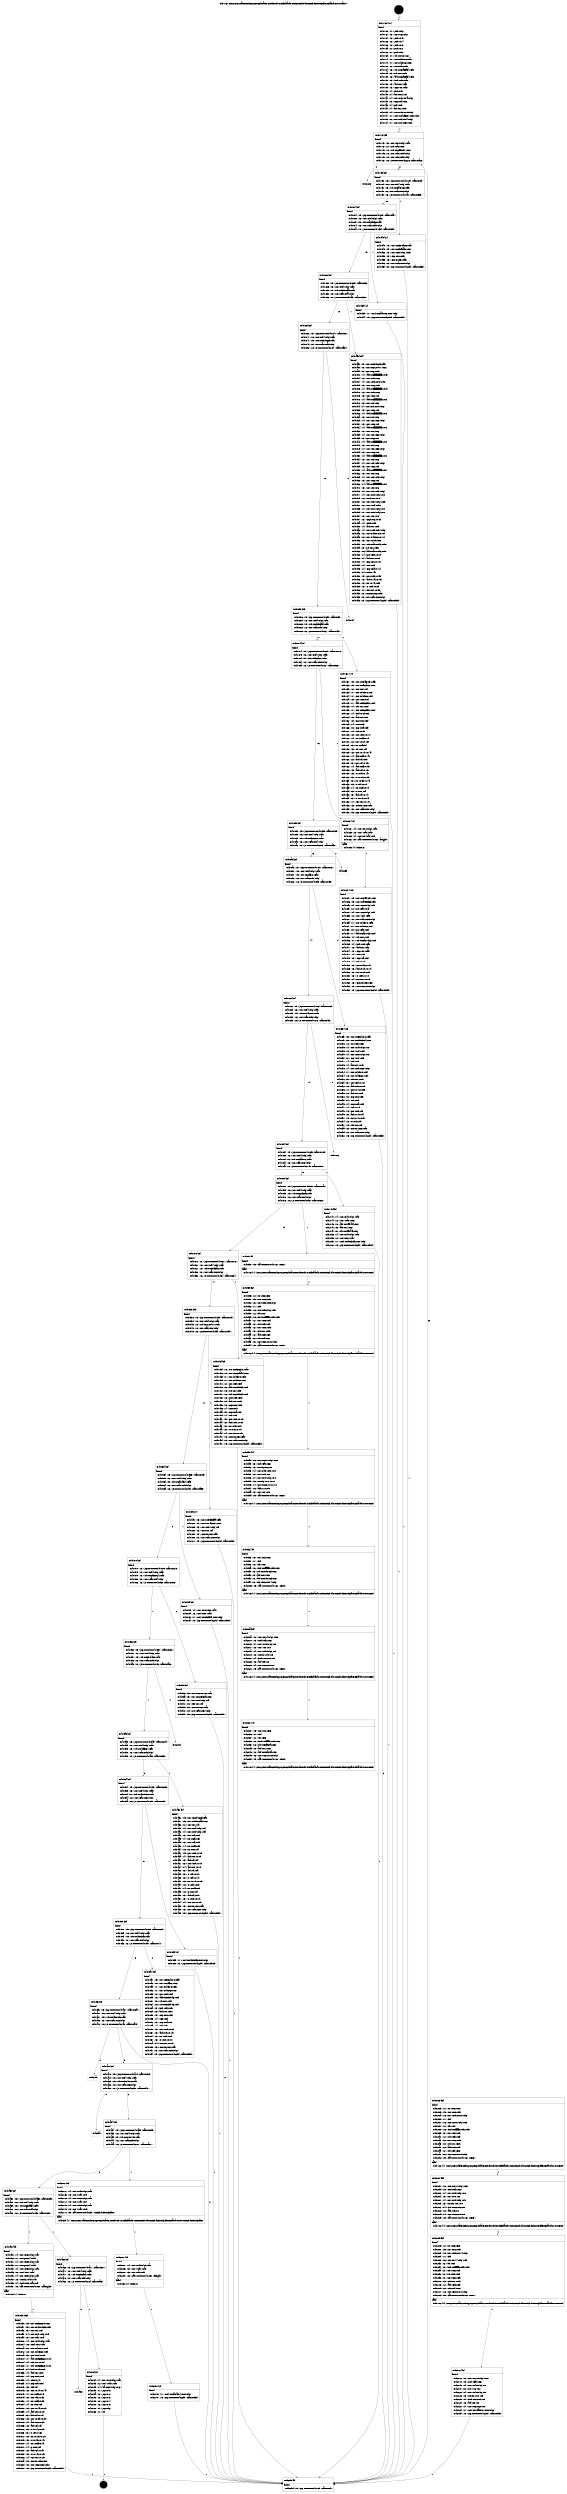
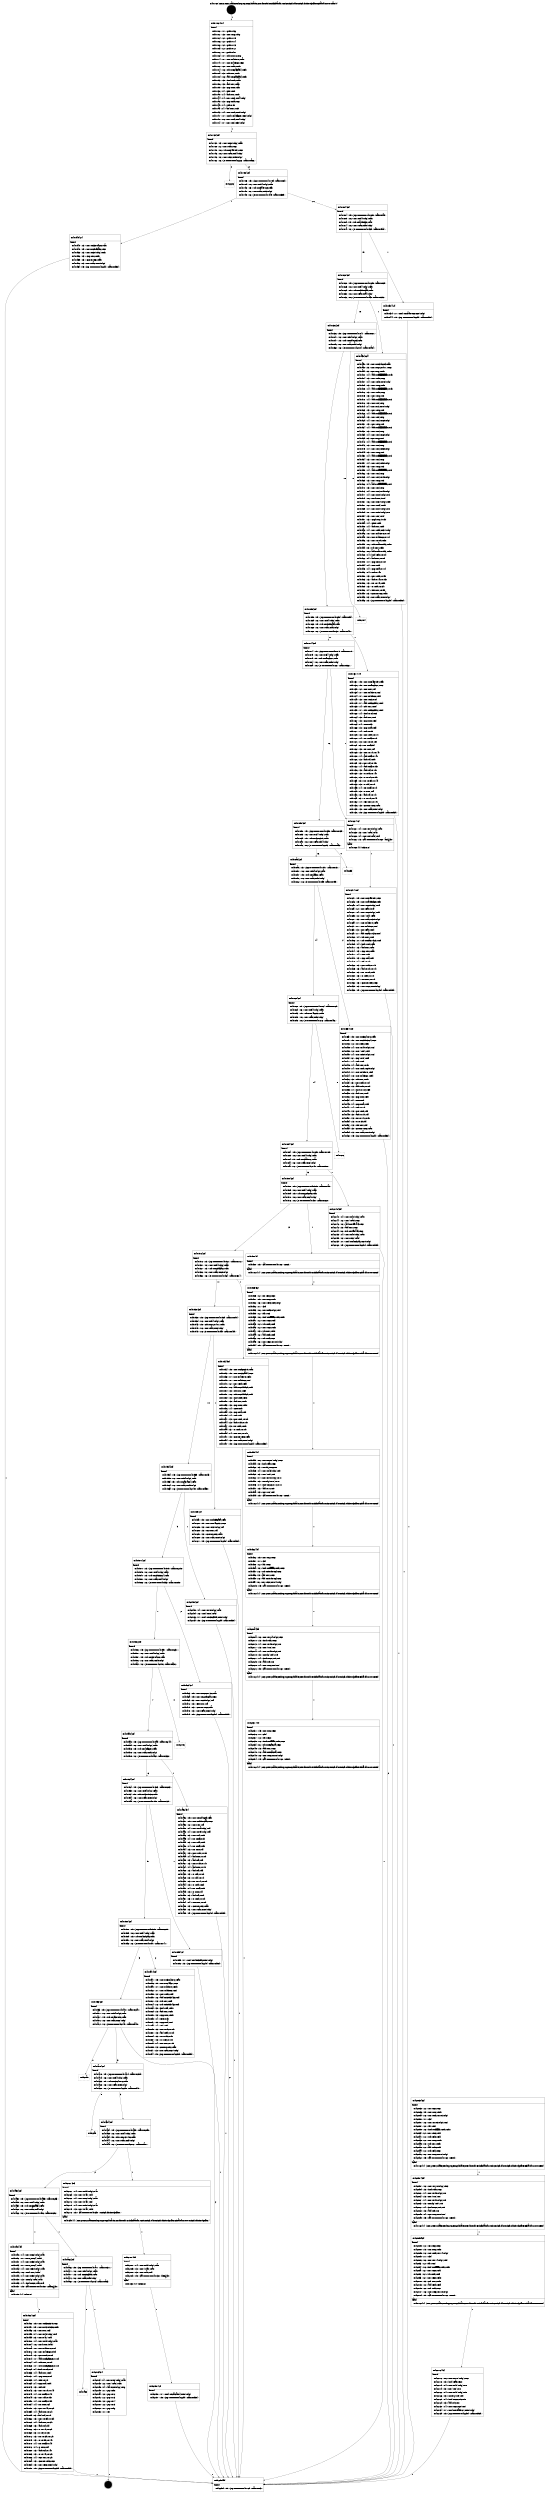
(427, 1359) -> none
